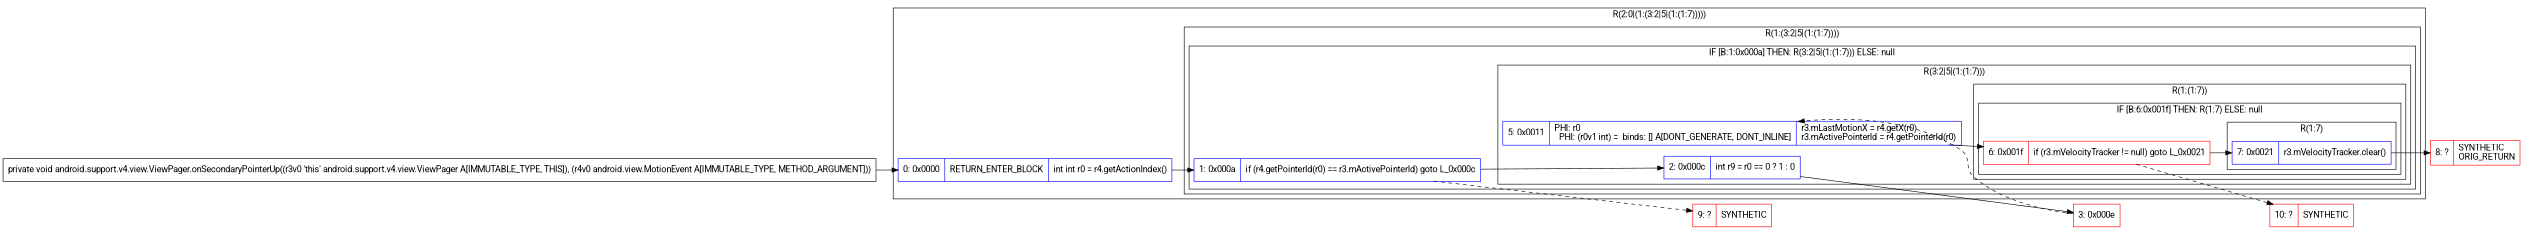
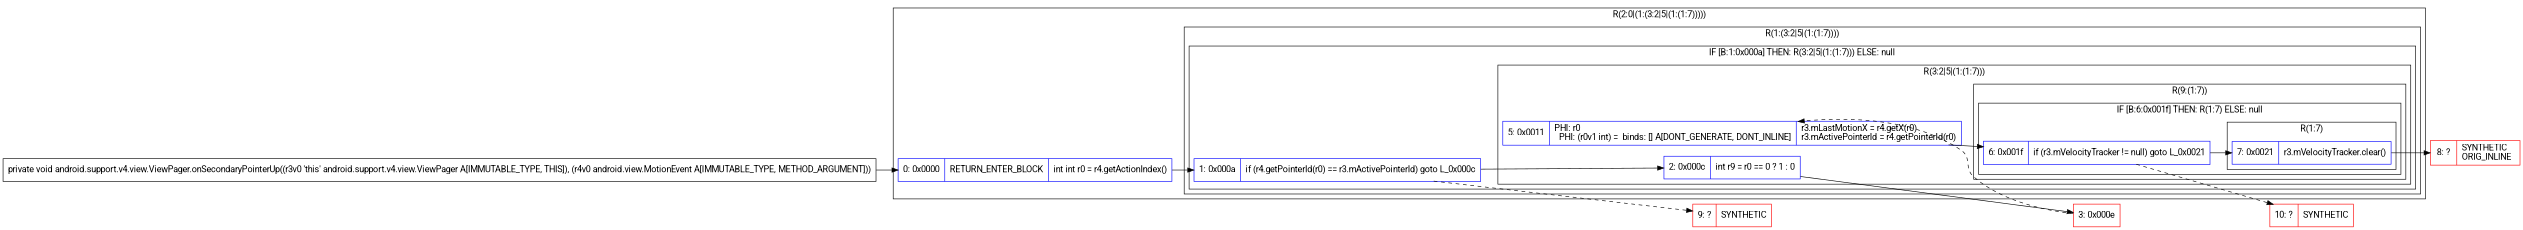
(2190, 91) -> (2190, 91)
(2097, 153) -> (2097, 153)
(2487, 157) -> (2487, 157)
